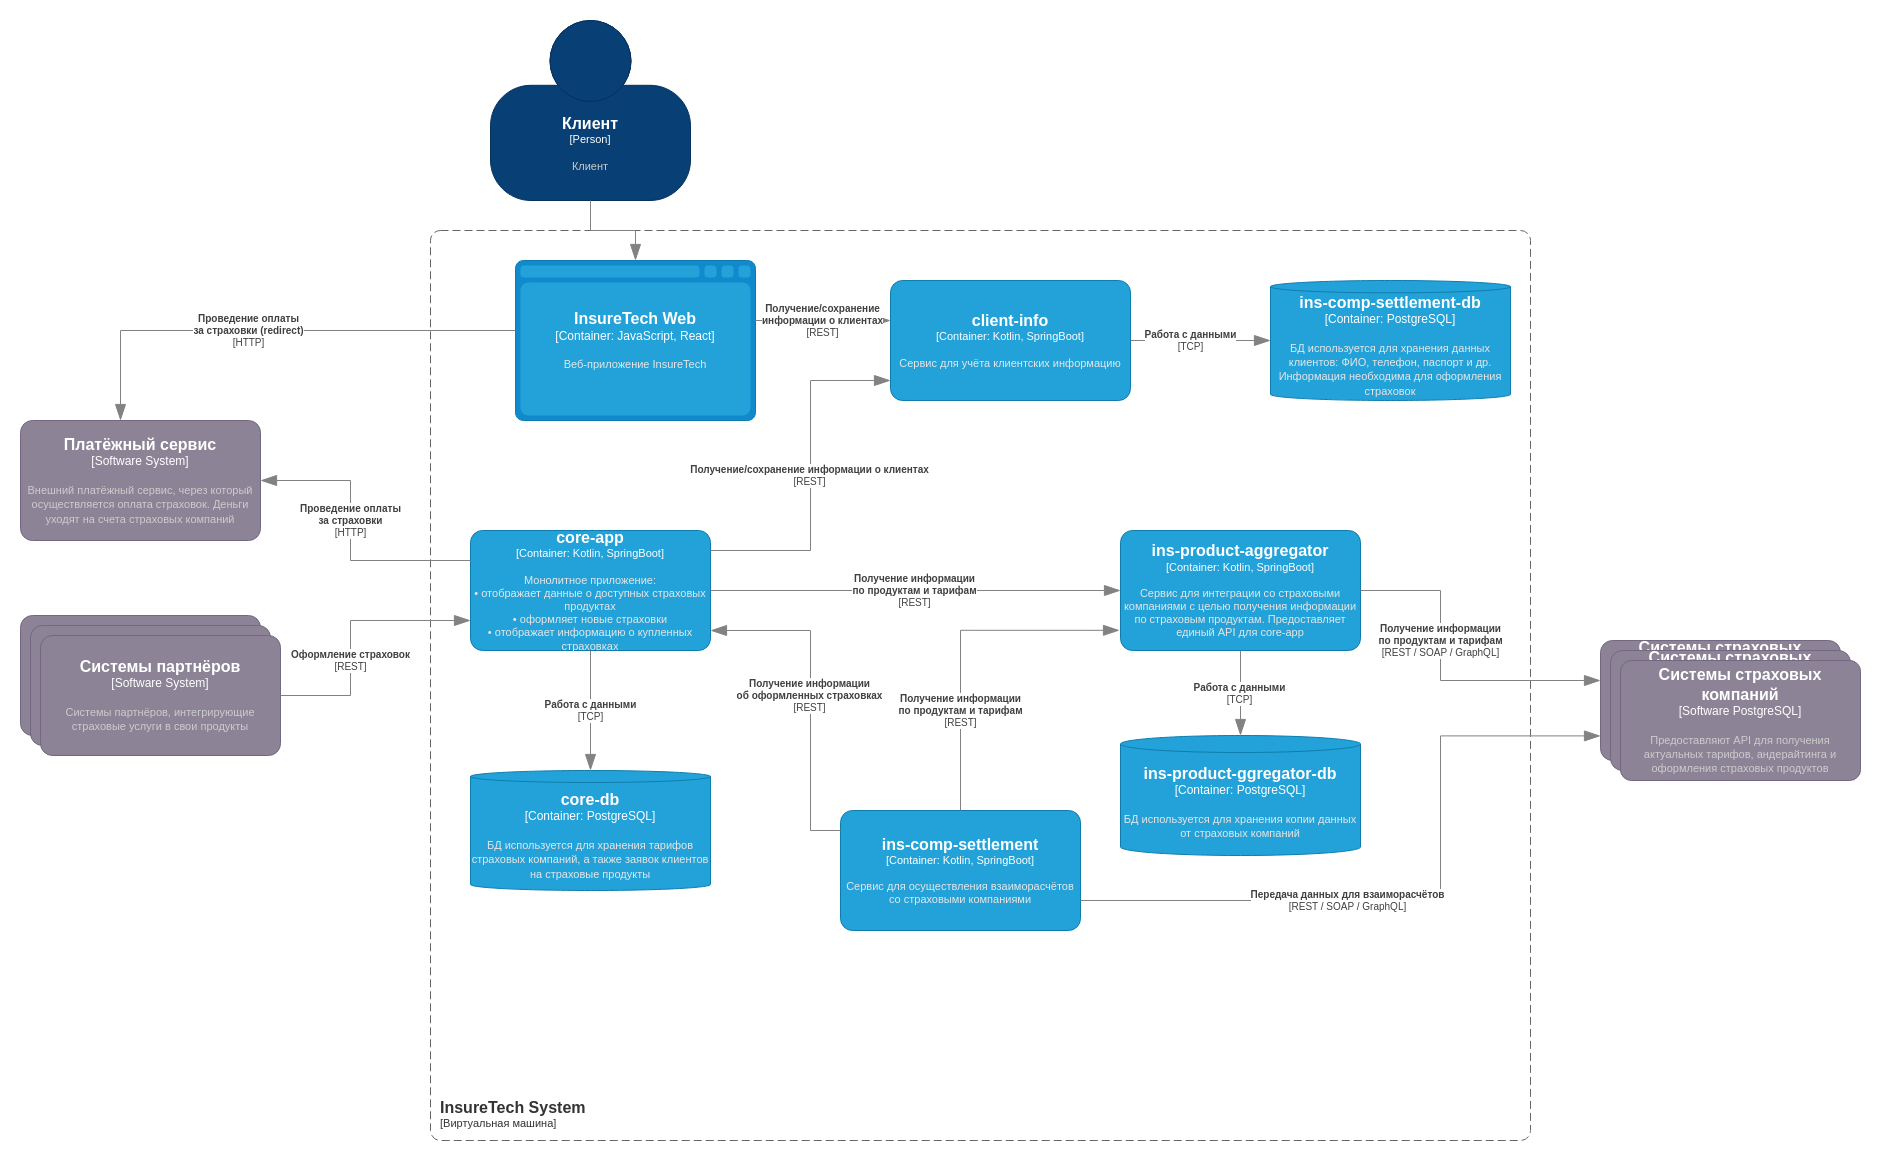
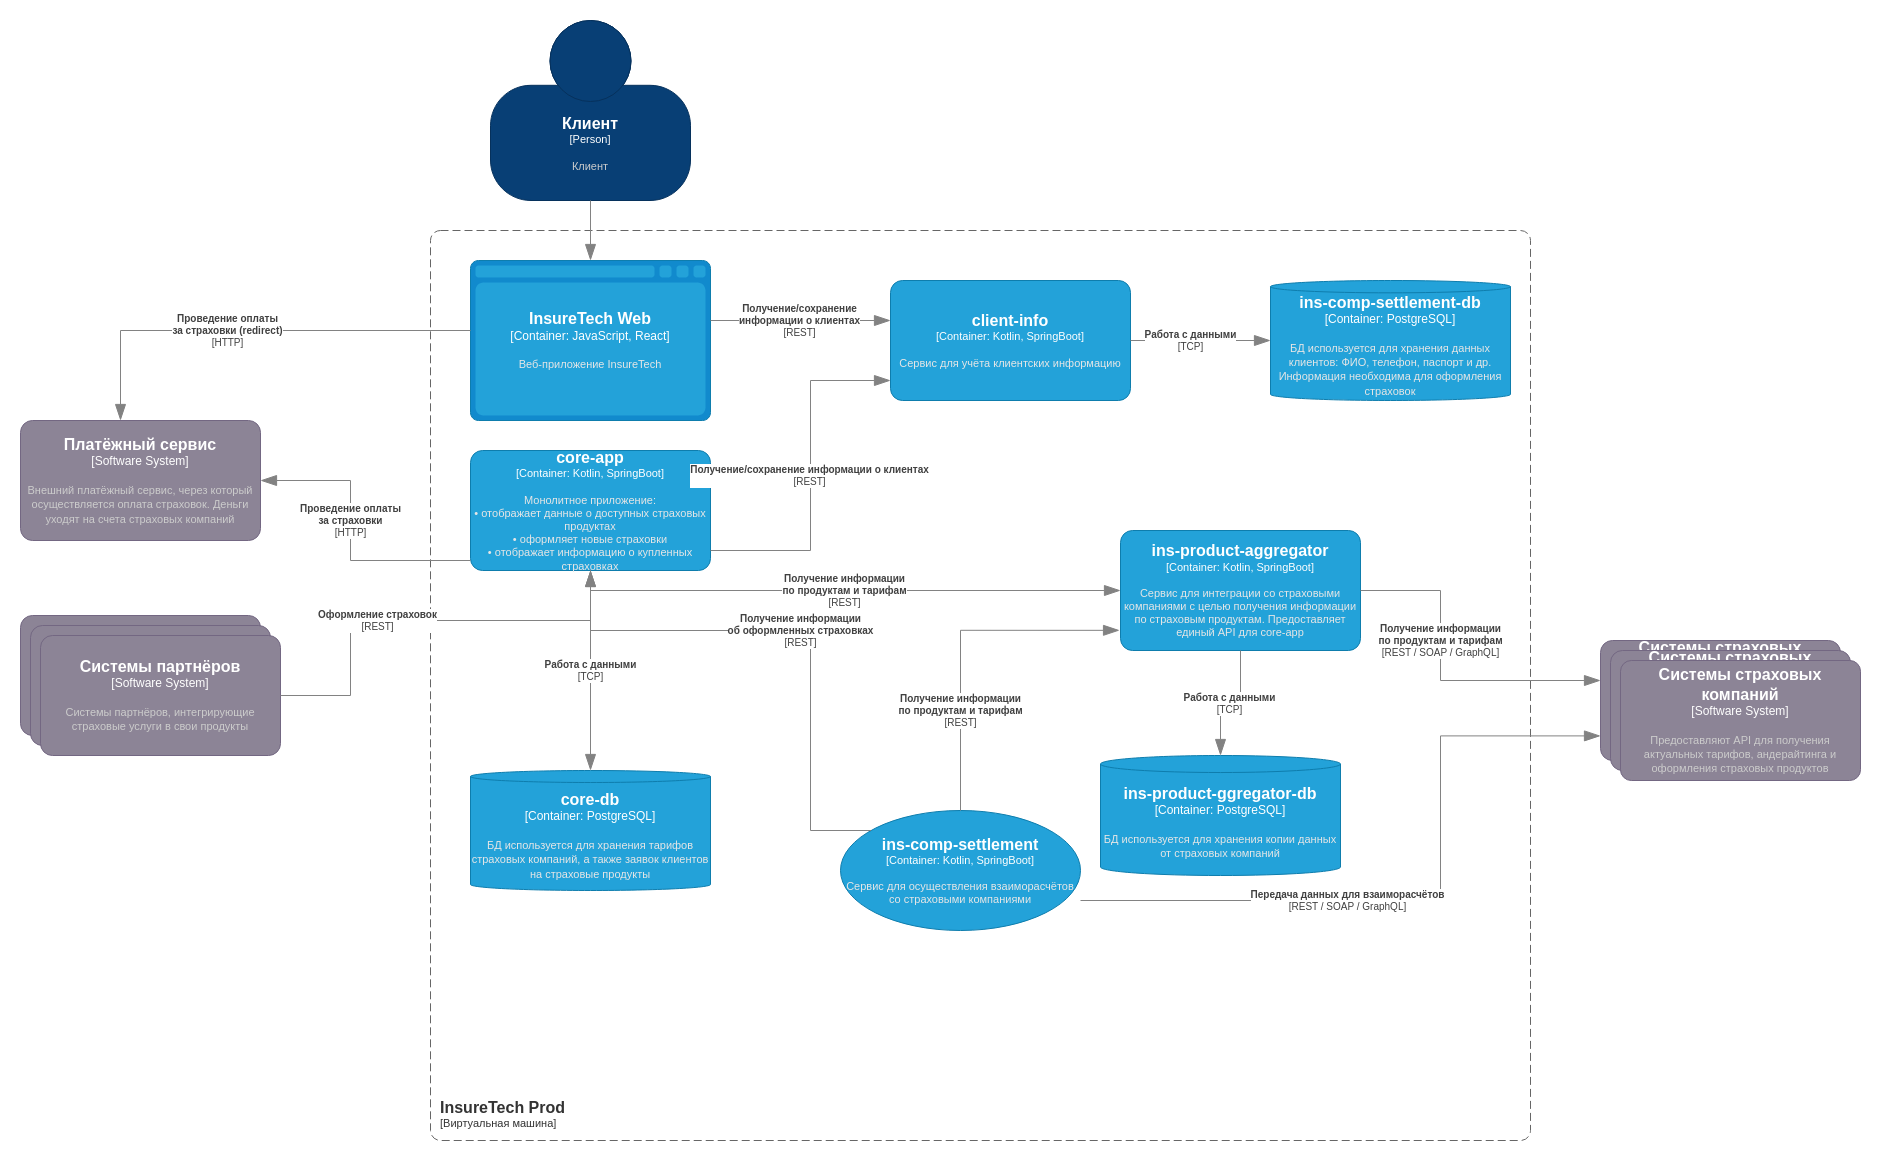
(636, 341) -> (591, 341)
(591, 591) -> (591, 511)
(1741, 721) -> (1741, 721)
(1241, 796) -> (1221, 816)
(961, 871) -> (961, 871)
(501, 1116) -> (501, 1116)
